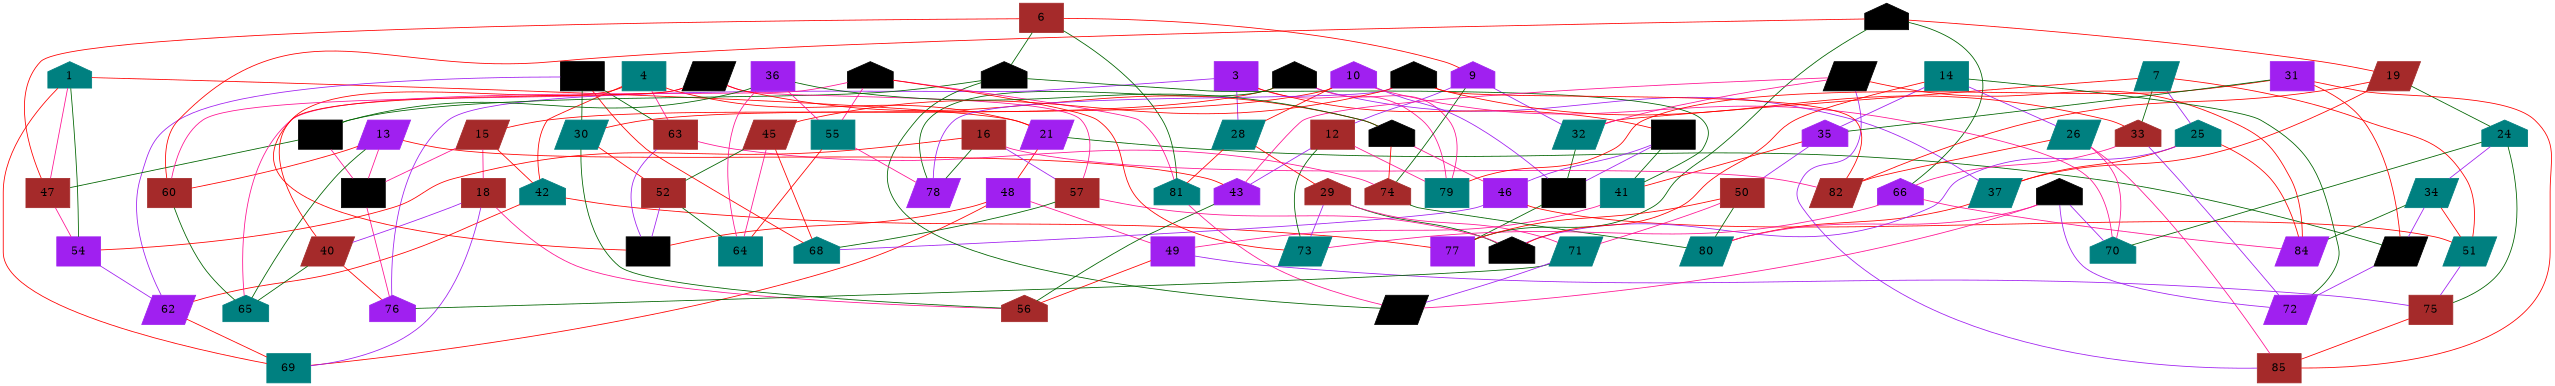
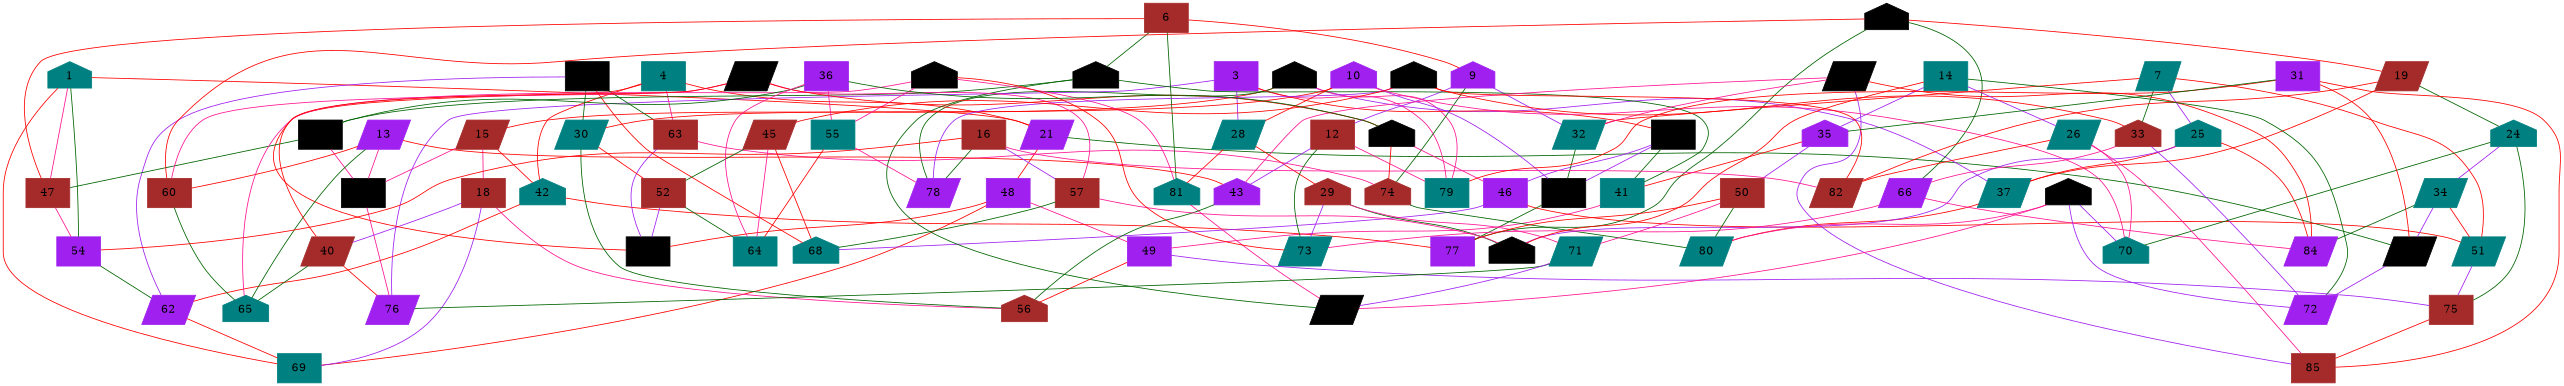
(1900, 193) -> (1905, 193)
(126, 282) -> (126, 282)
(393, 310) -> (393, 310)
